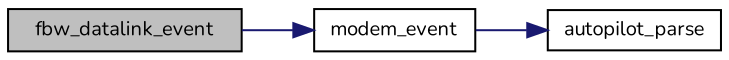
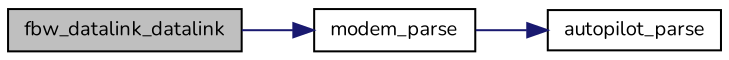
(125, 30) -> (125, 30)
(395, 30) -> (395, 30)
